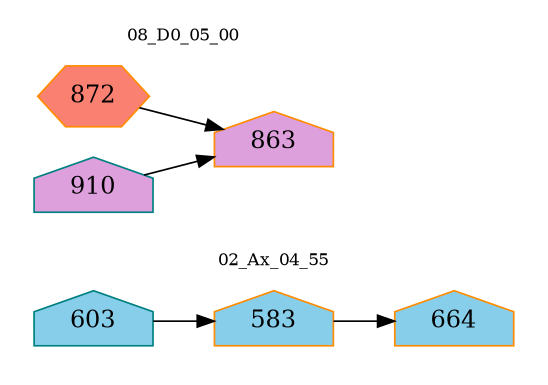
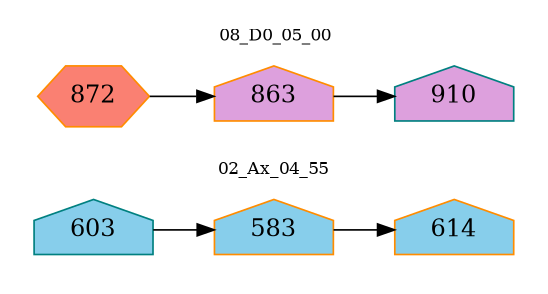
(171, 168) -> (356, 96)
(454, 321) -> (454, 230)
